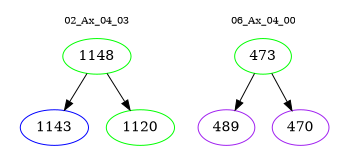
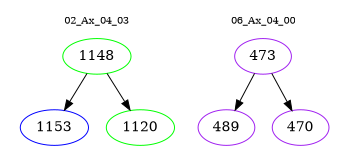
(263, 56) -> (263, 56)
(54, 128) -> (54, 128)
